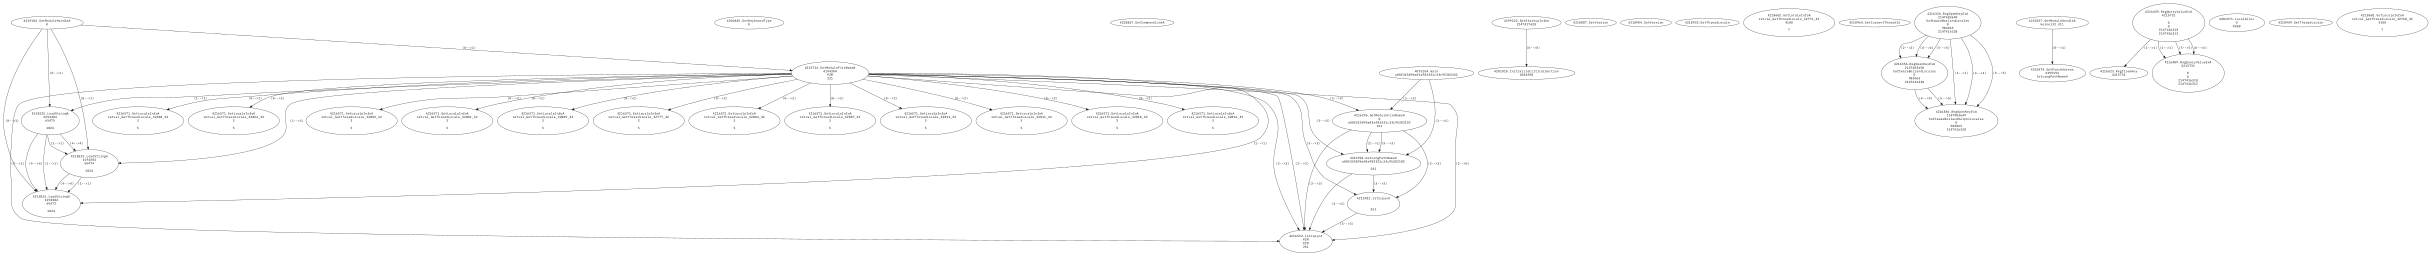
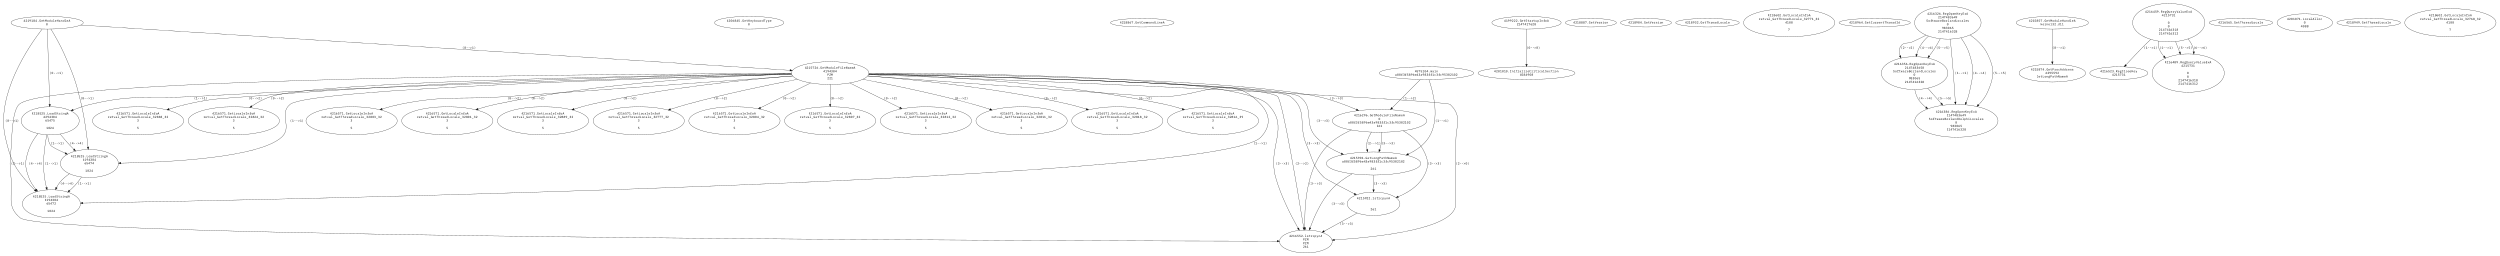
none -> (2241, 23)
